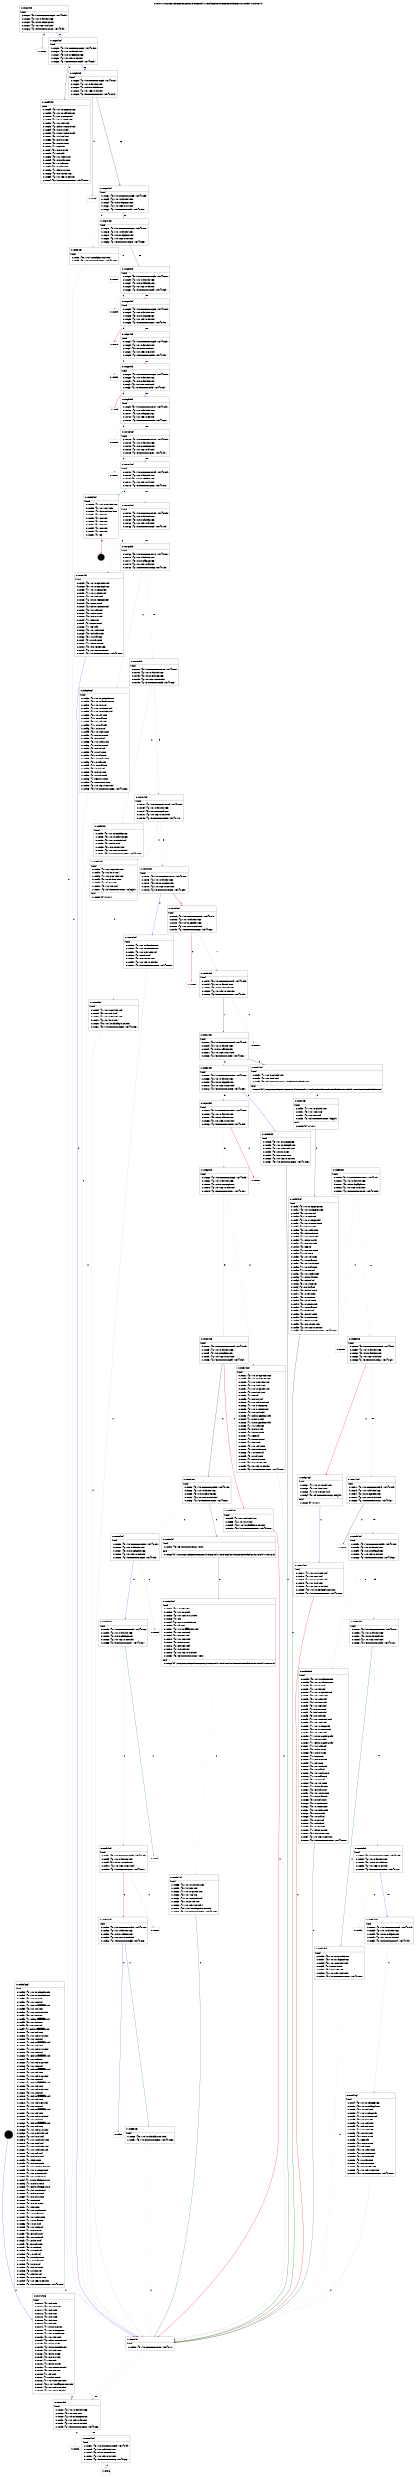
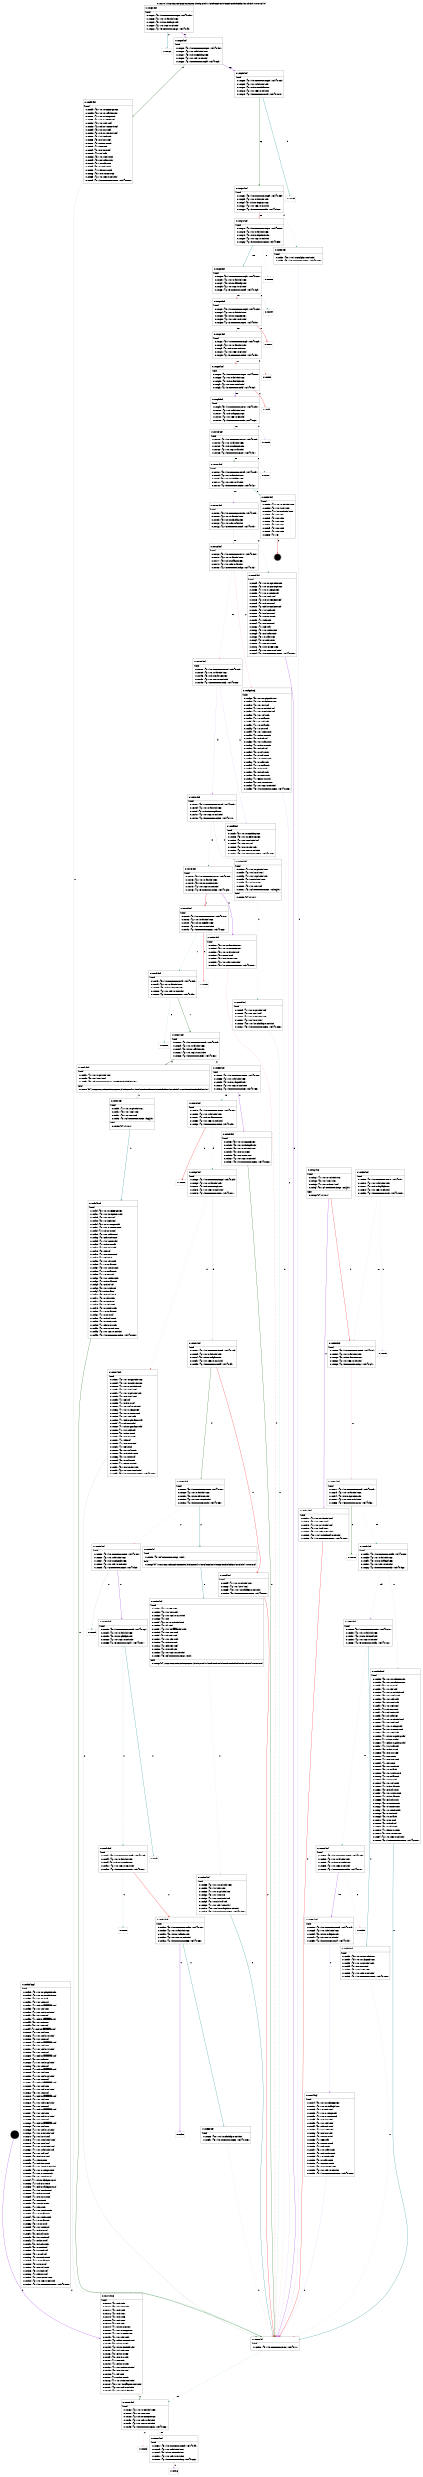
(346, 1418) -> (340, 1269)
